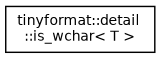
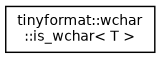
(80, 29) -> (80, 29)
